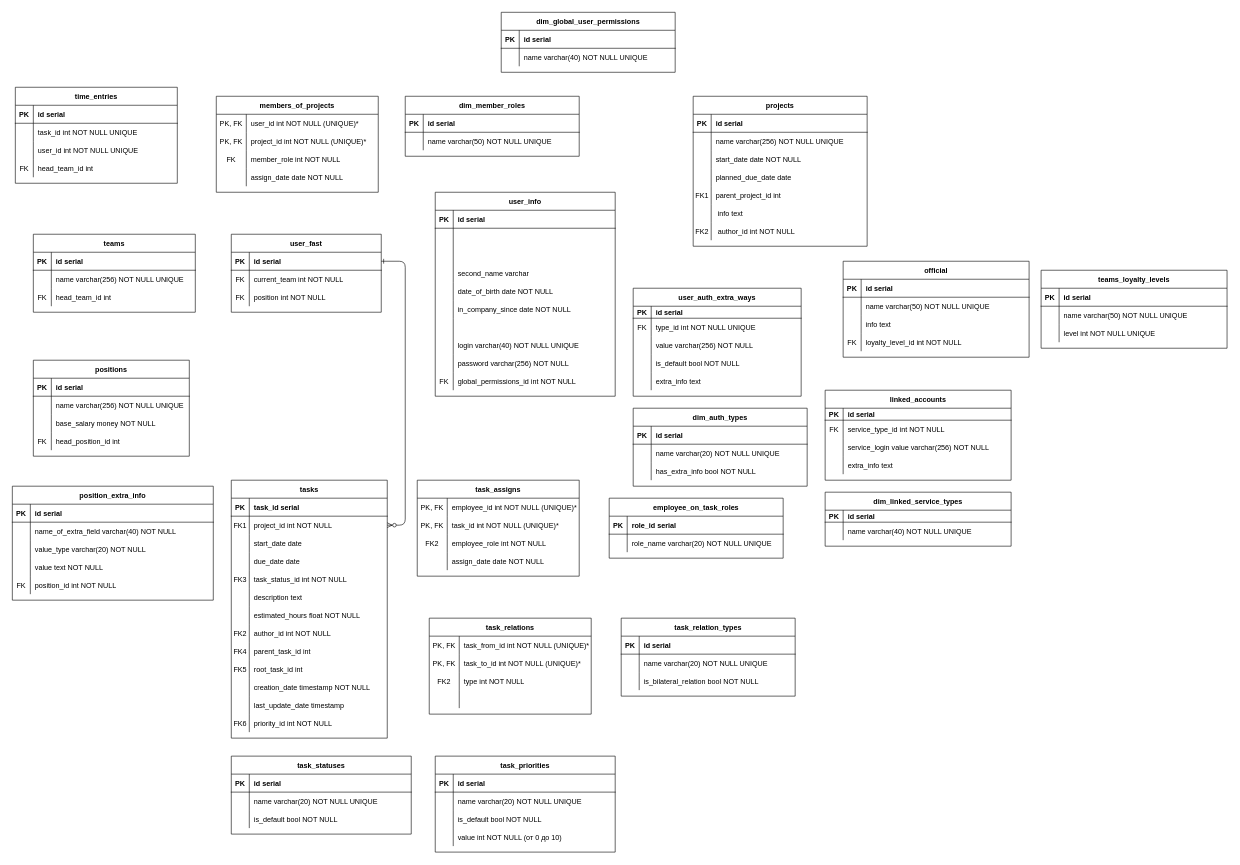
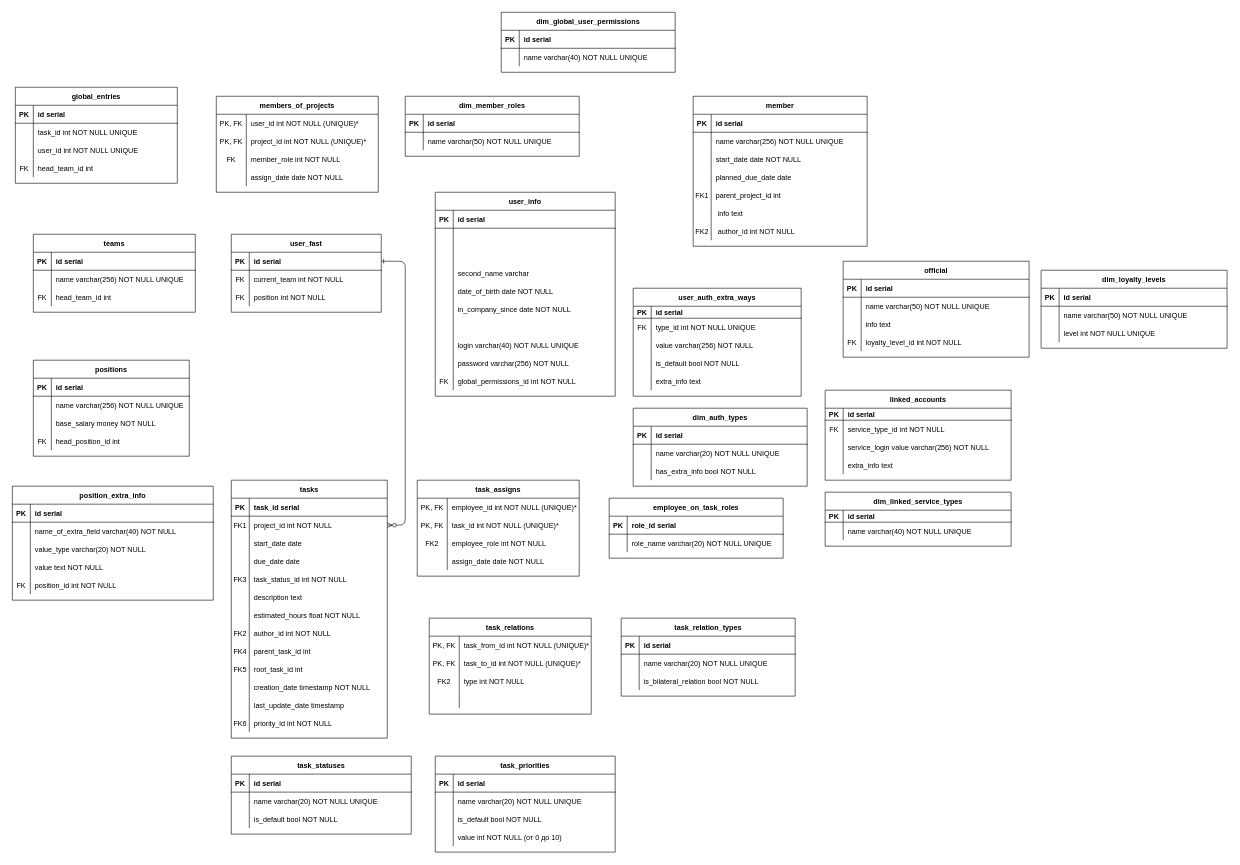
(96, 97) -> (96, 97)
(780, 106) -> (780, 106)
(1134, 280) -> (1134, 280)
